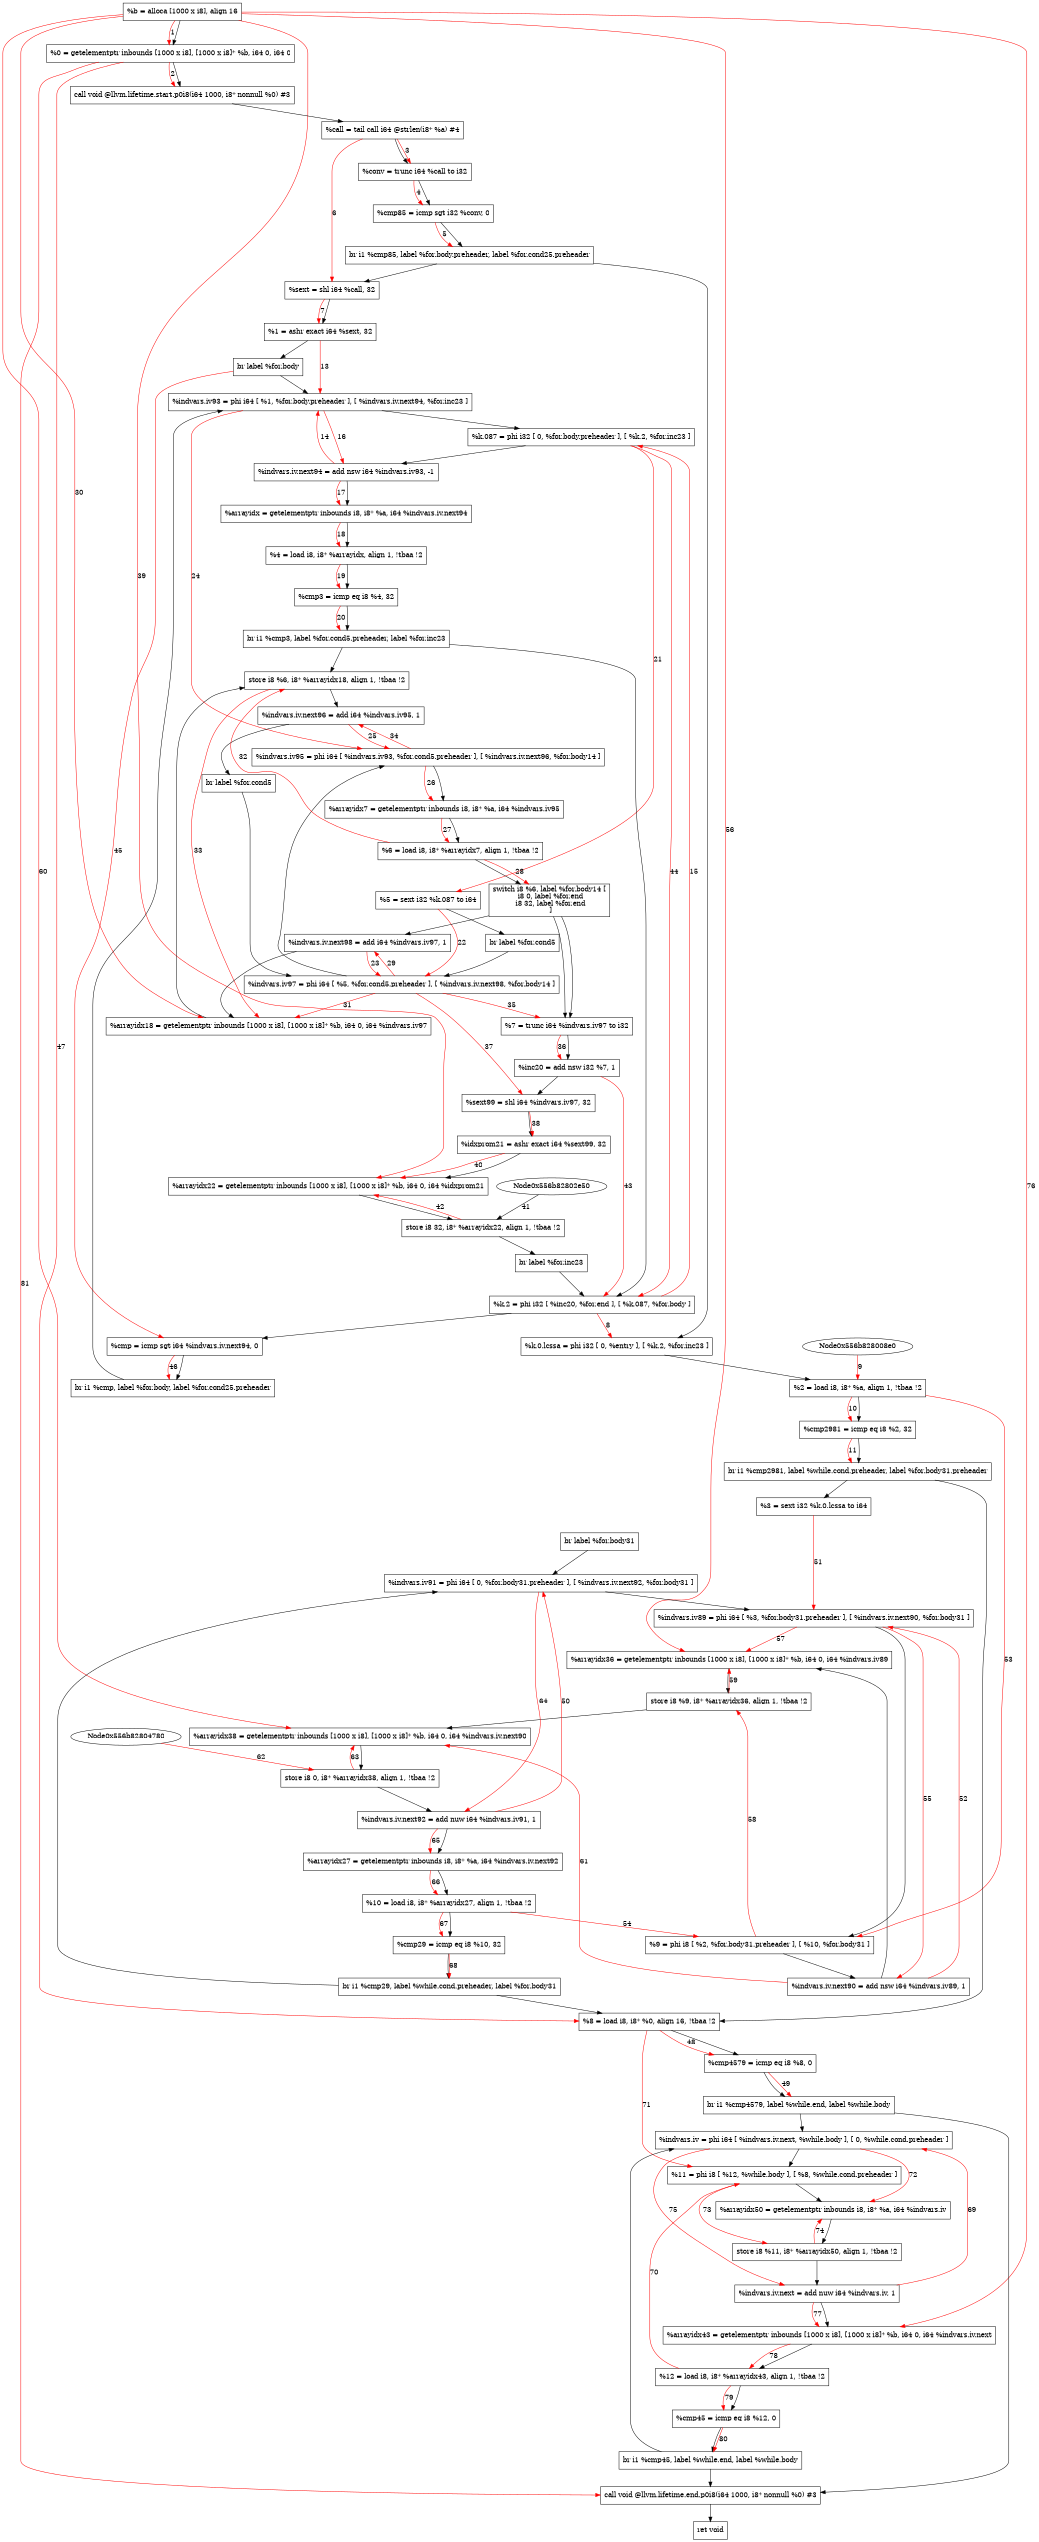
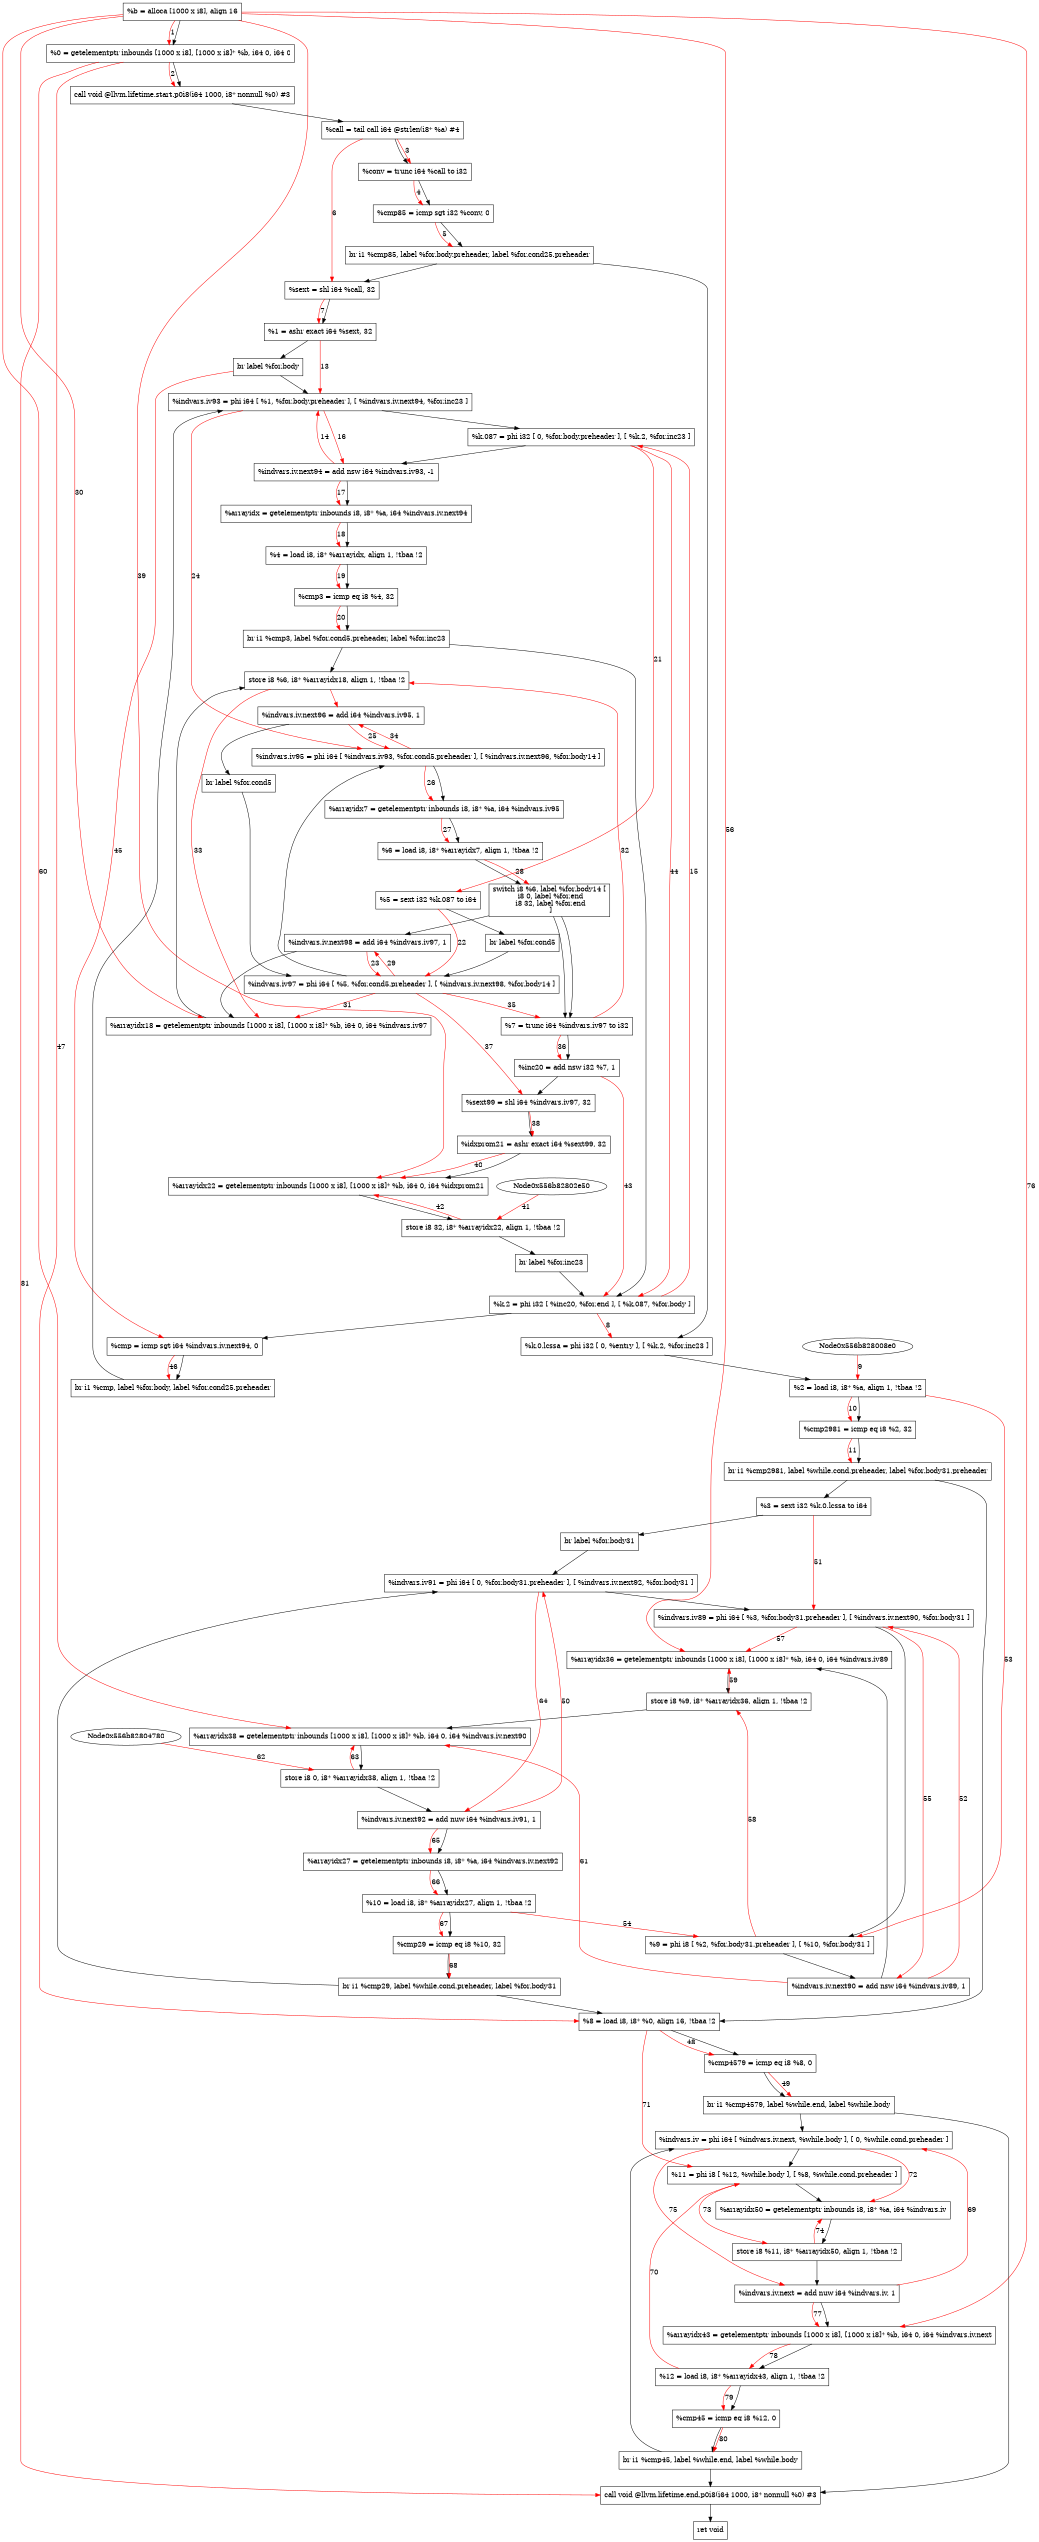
(333, 696) -> (333, 696)
(276, 773) -> (618, 769)
(520, 1206) -> (520, 1206)
none -> (703, 1525)
